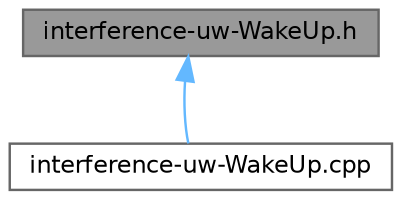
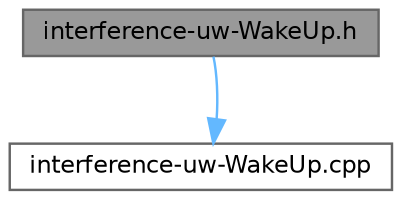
(185, 112) -> (217, 88)
